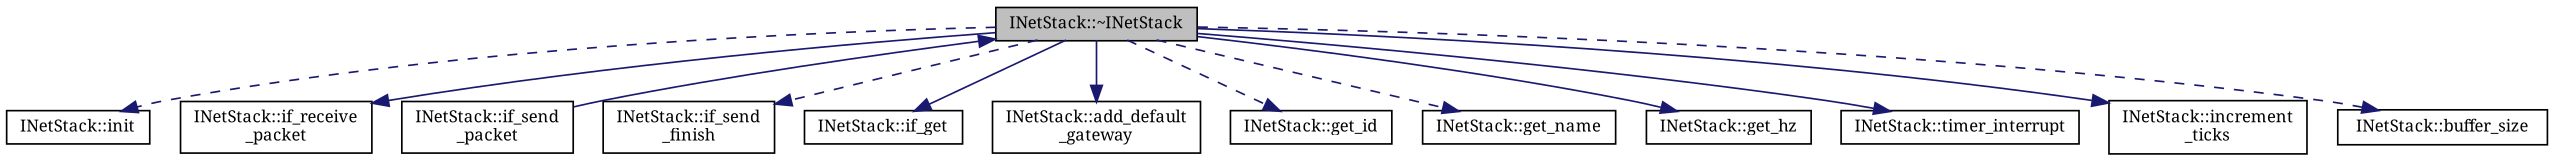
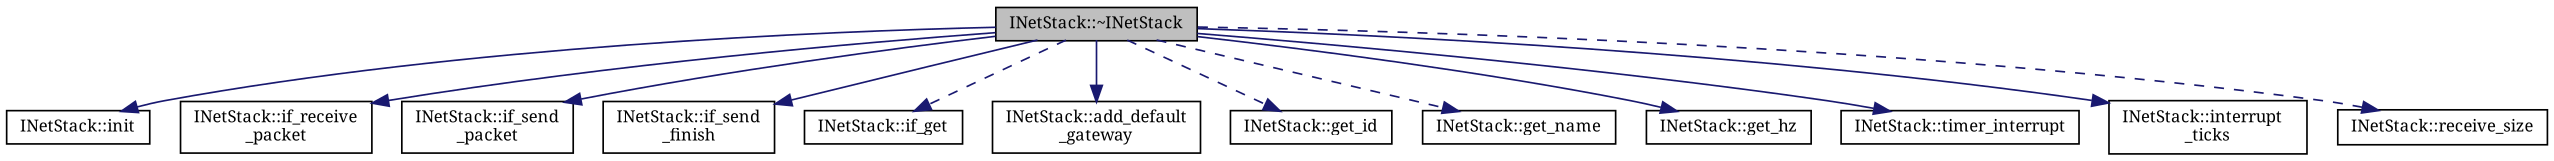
(565, 50) -> (565, 50)
(775, 70) -> (788, 64)
(914, 70) -> (914, 70)
(998, 72) -> (998, 72)
(2208, 127) -> (2208, 127)
(2443, 127) -> (2443, 127)
